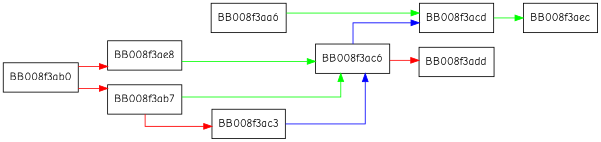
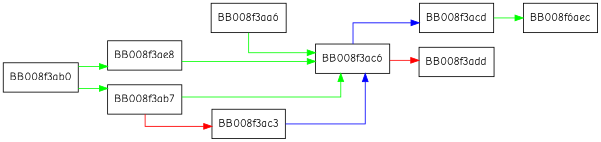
(349, 13) -> (268, 53)
(561, 18) -> (561, 18)
(89, 66) -> (89, 66)
(89, 88) -> (89, 88)
